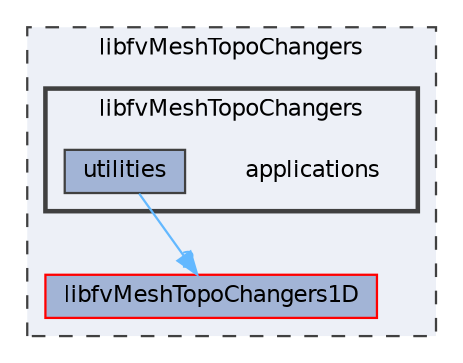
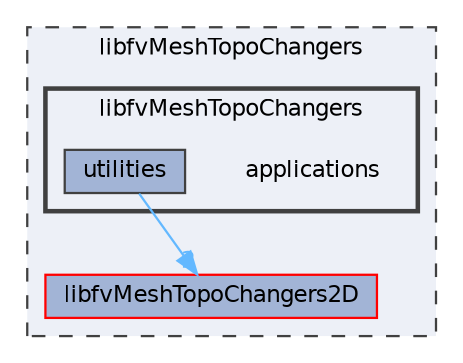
(211, 296) -> (211, 296)
